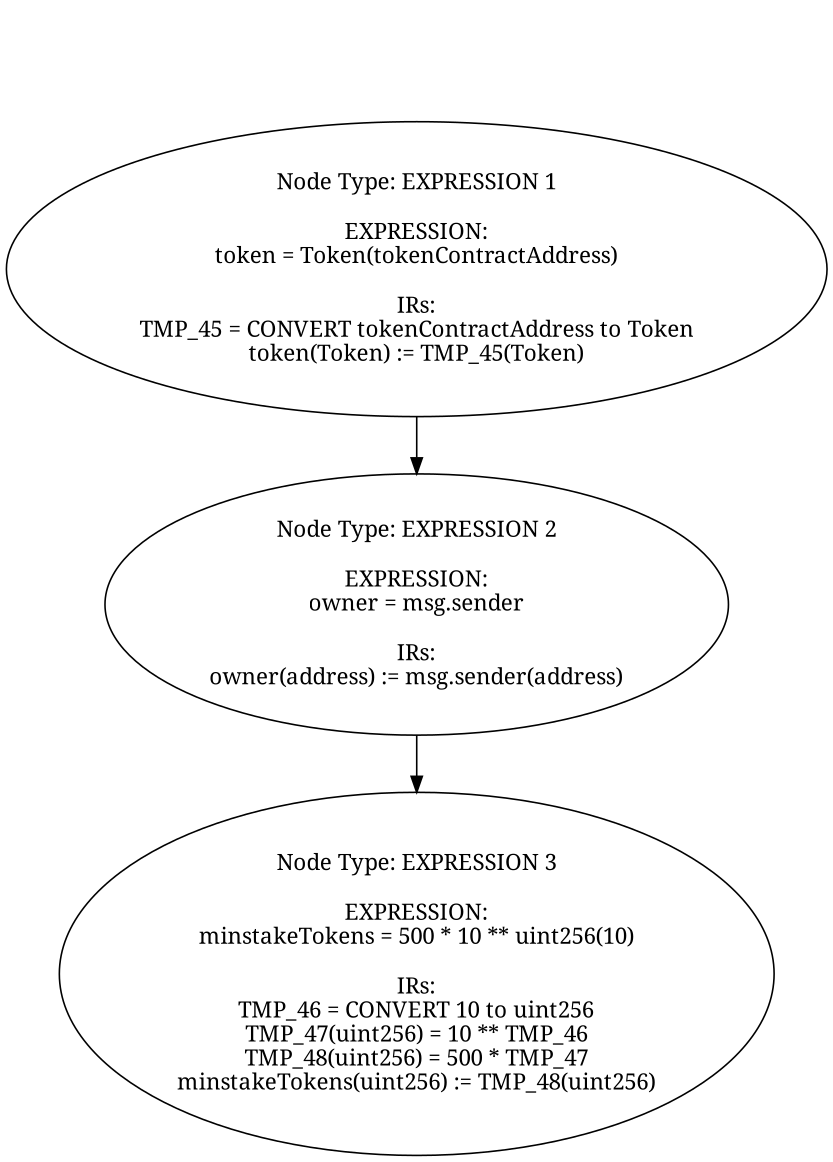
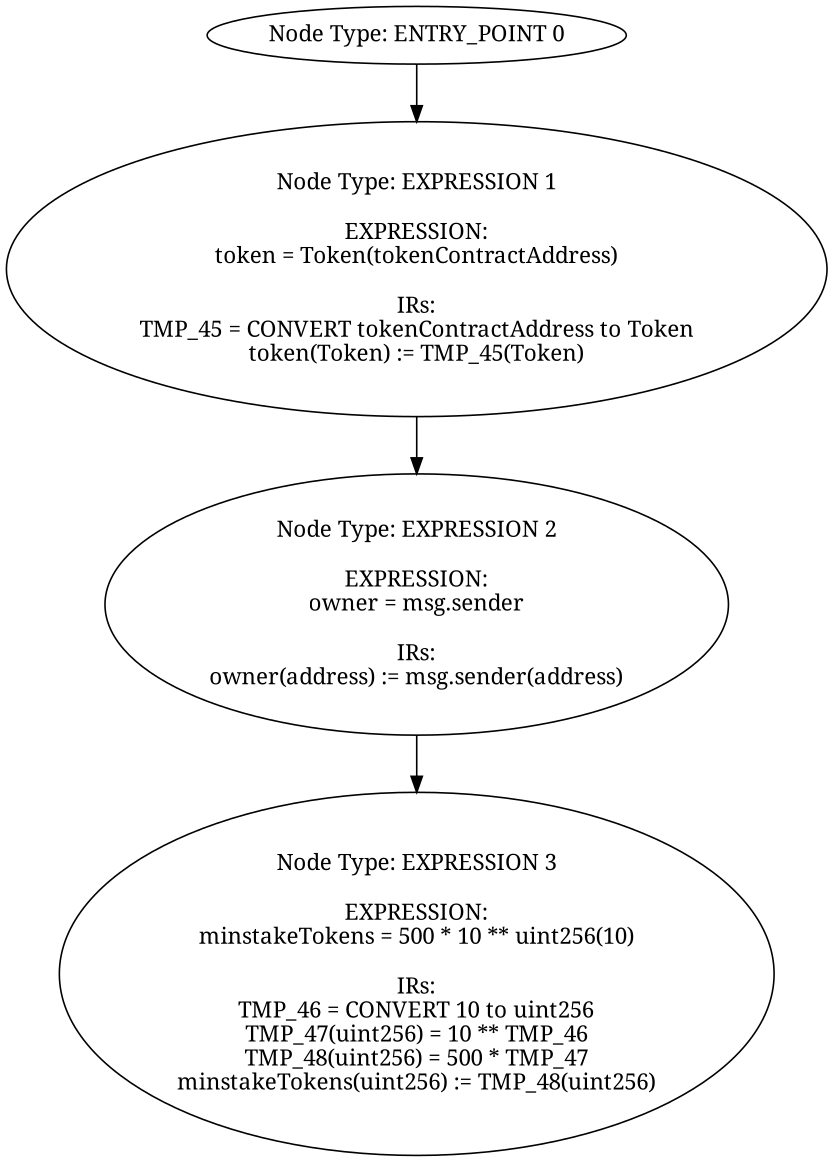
none -> (417, 35)
